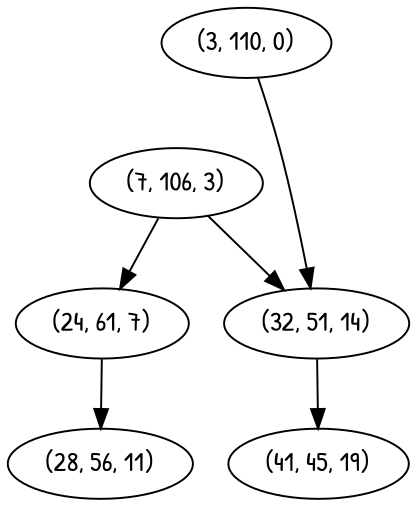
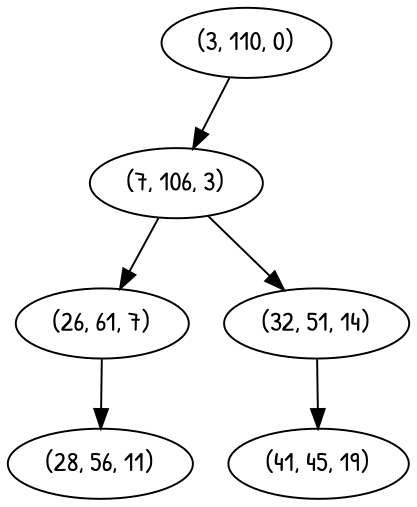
(286, 172) -> (216, 104)
(102, 323) -> (102, 323)
